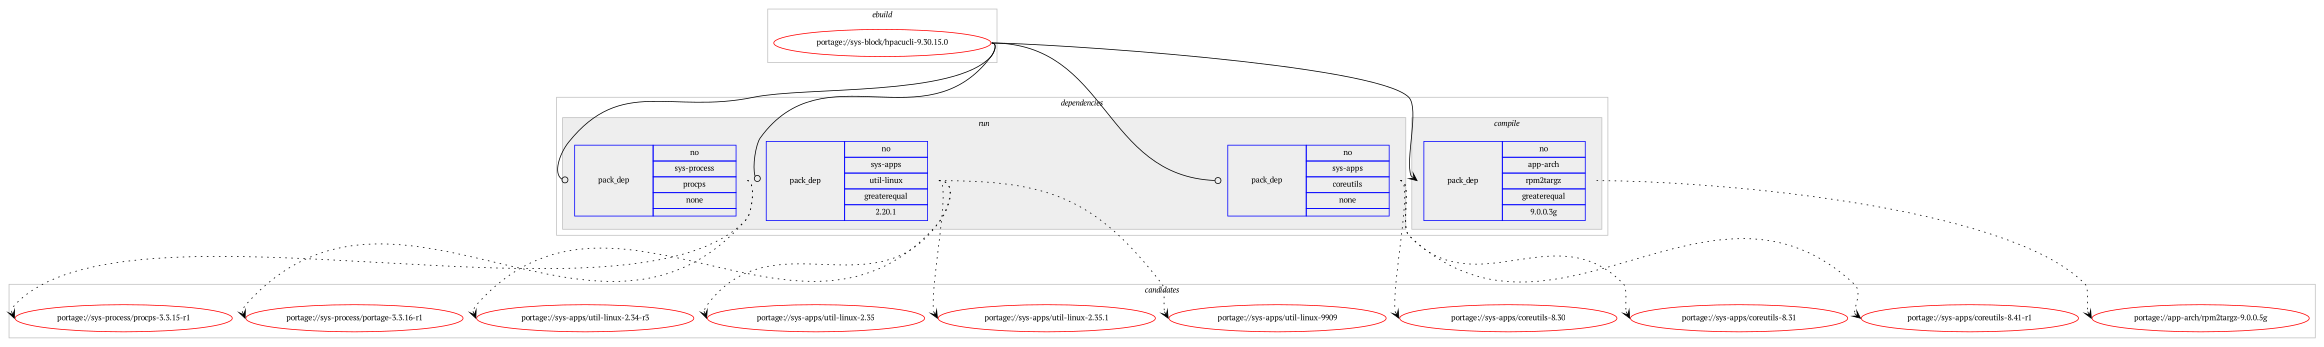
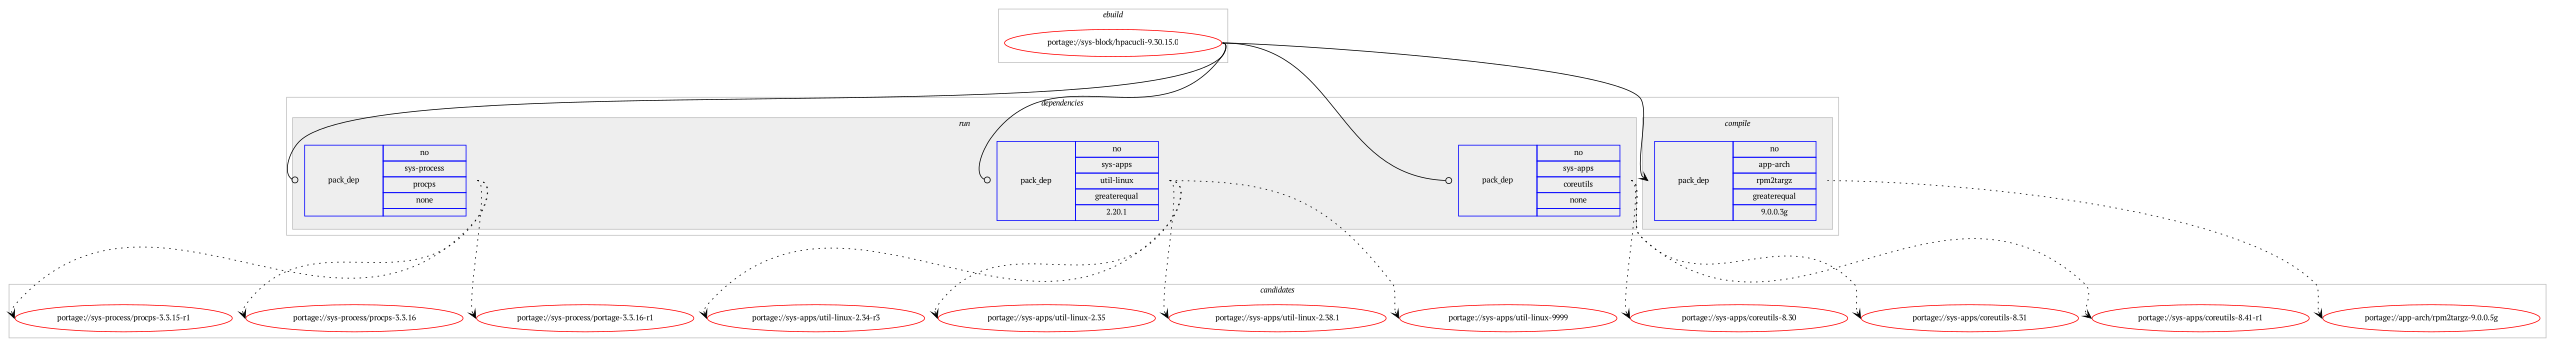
none -> (354, 318)
(1047, 318) -> (1278, 318)
(1278, 318) -> (1508, 318)
